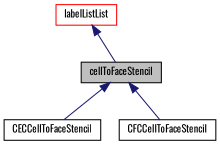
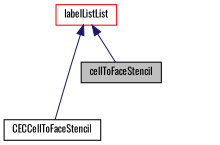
(83, 104) -> (67, 77)
(168, 130) -> none
